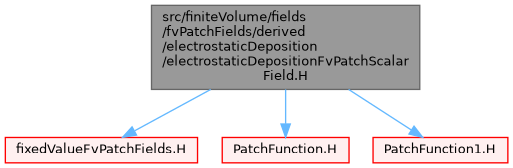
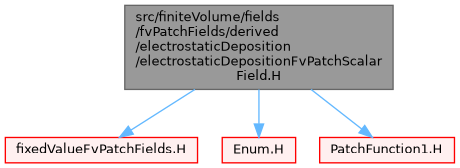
(286, 150) -> (259, 150)
